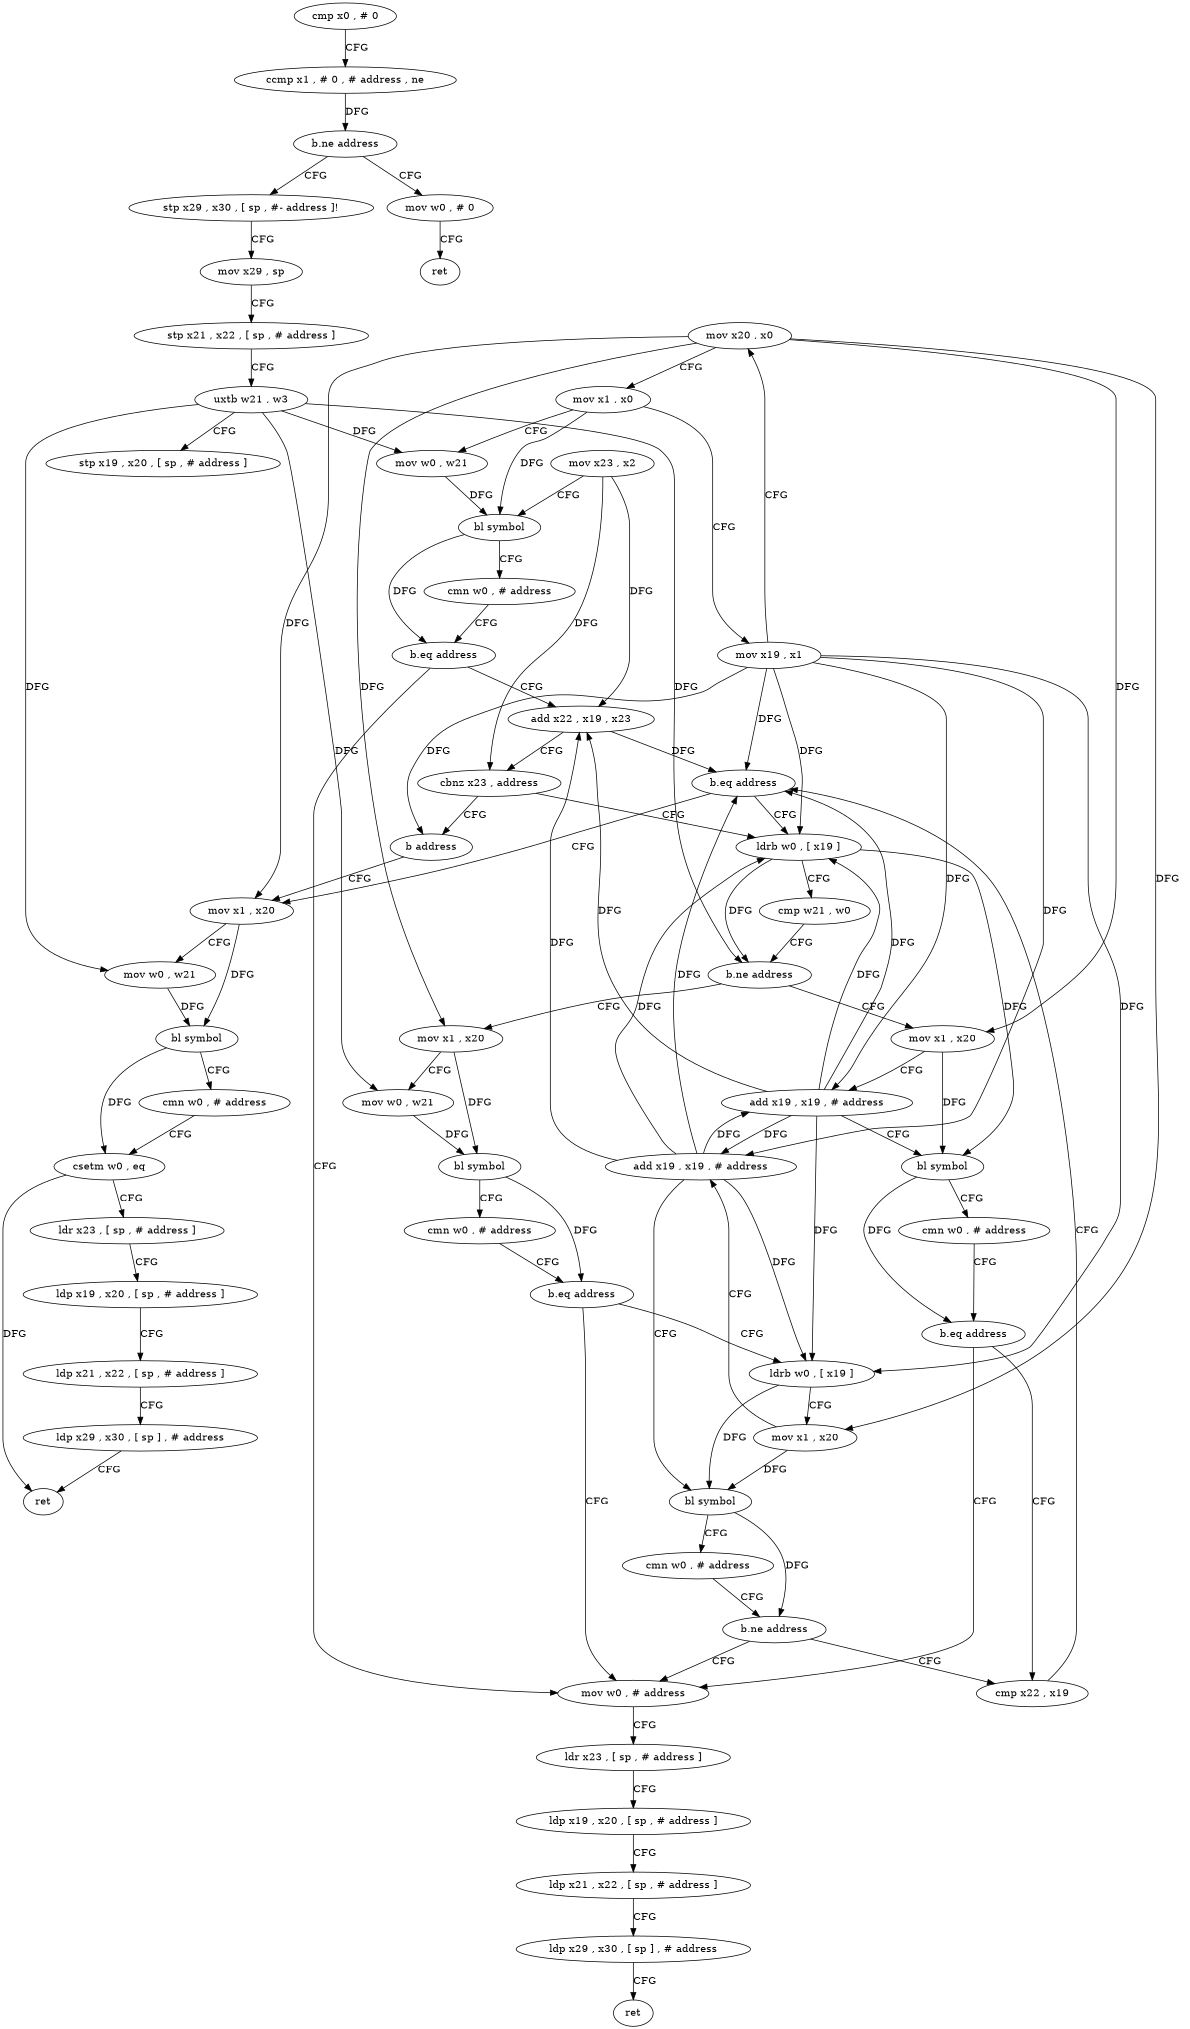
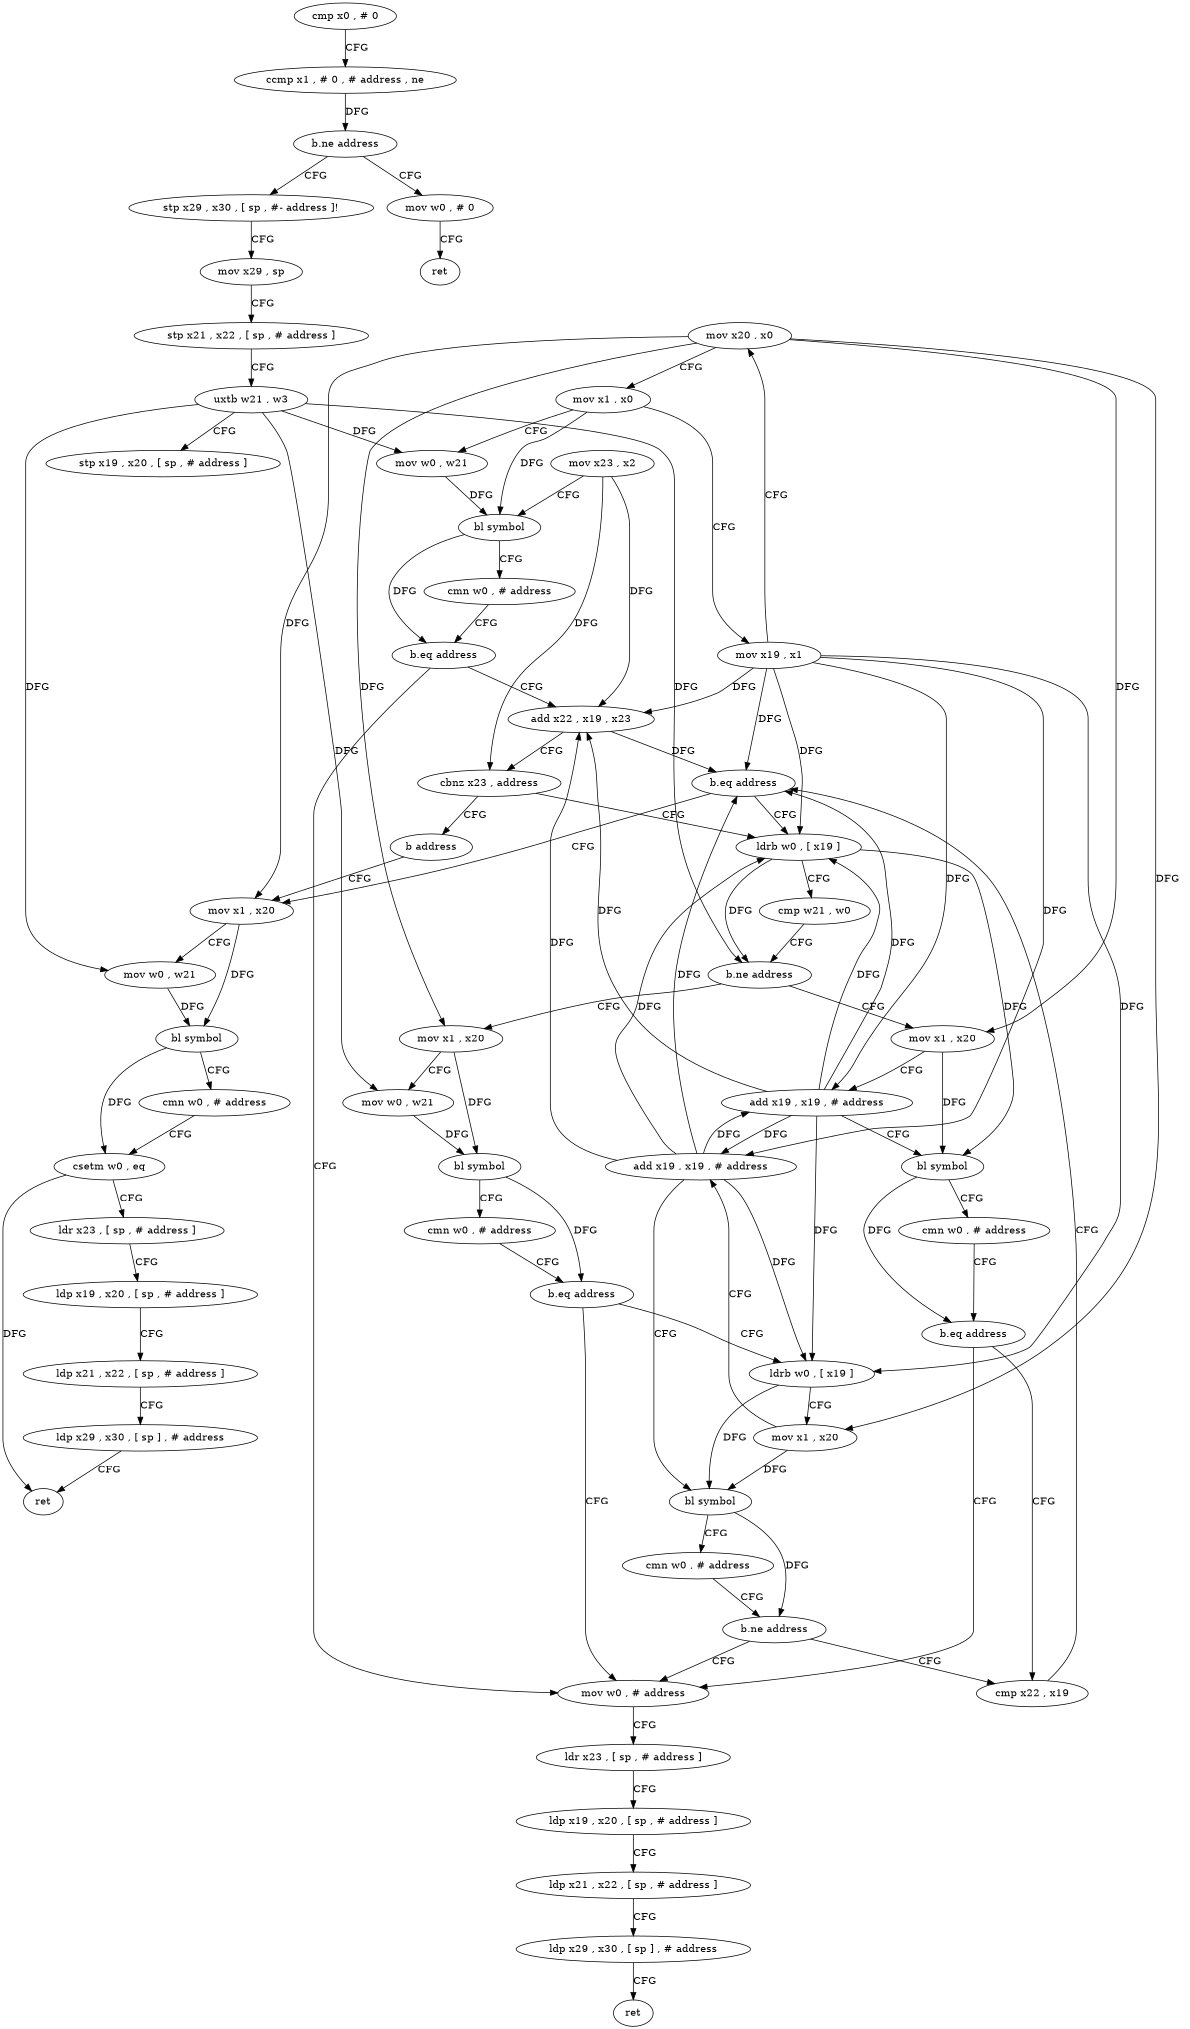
(551, 696) -> (706, 697)
